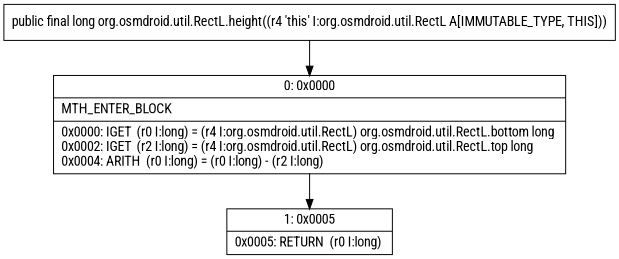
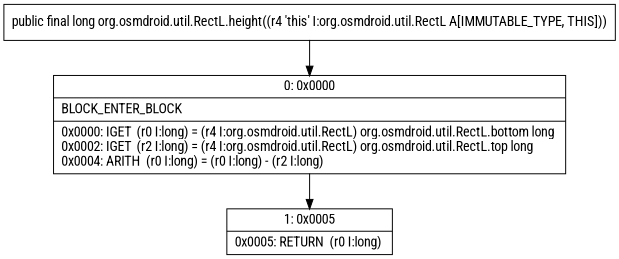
(117, 109) -> (122, 109)
